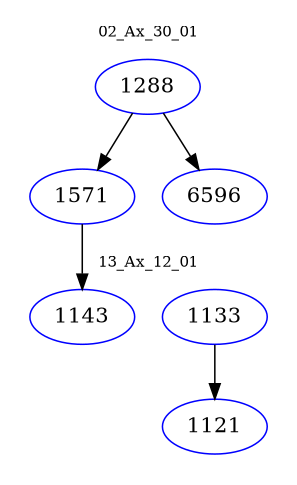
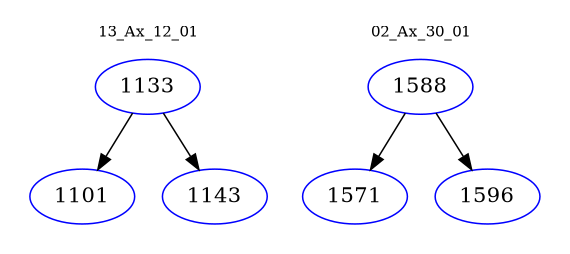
(148, 87) -> (421, 87)
(215, 197) -> (488, 197)
(82, 258) -> (177, 135)
(215, 427) -> (82, 197)
